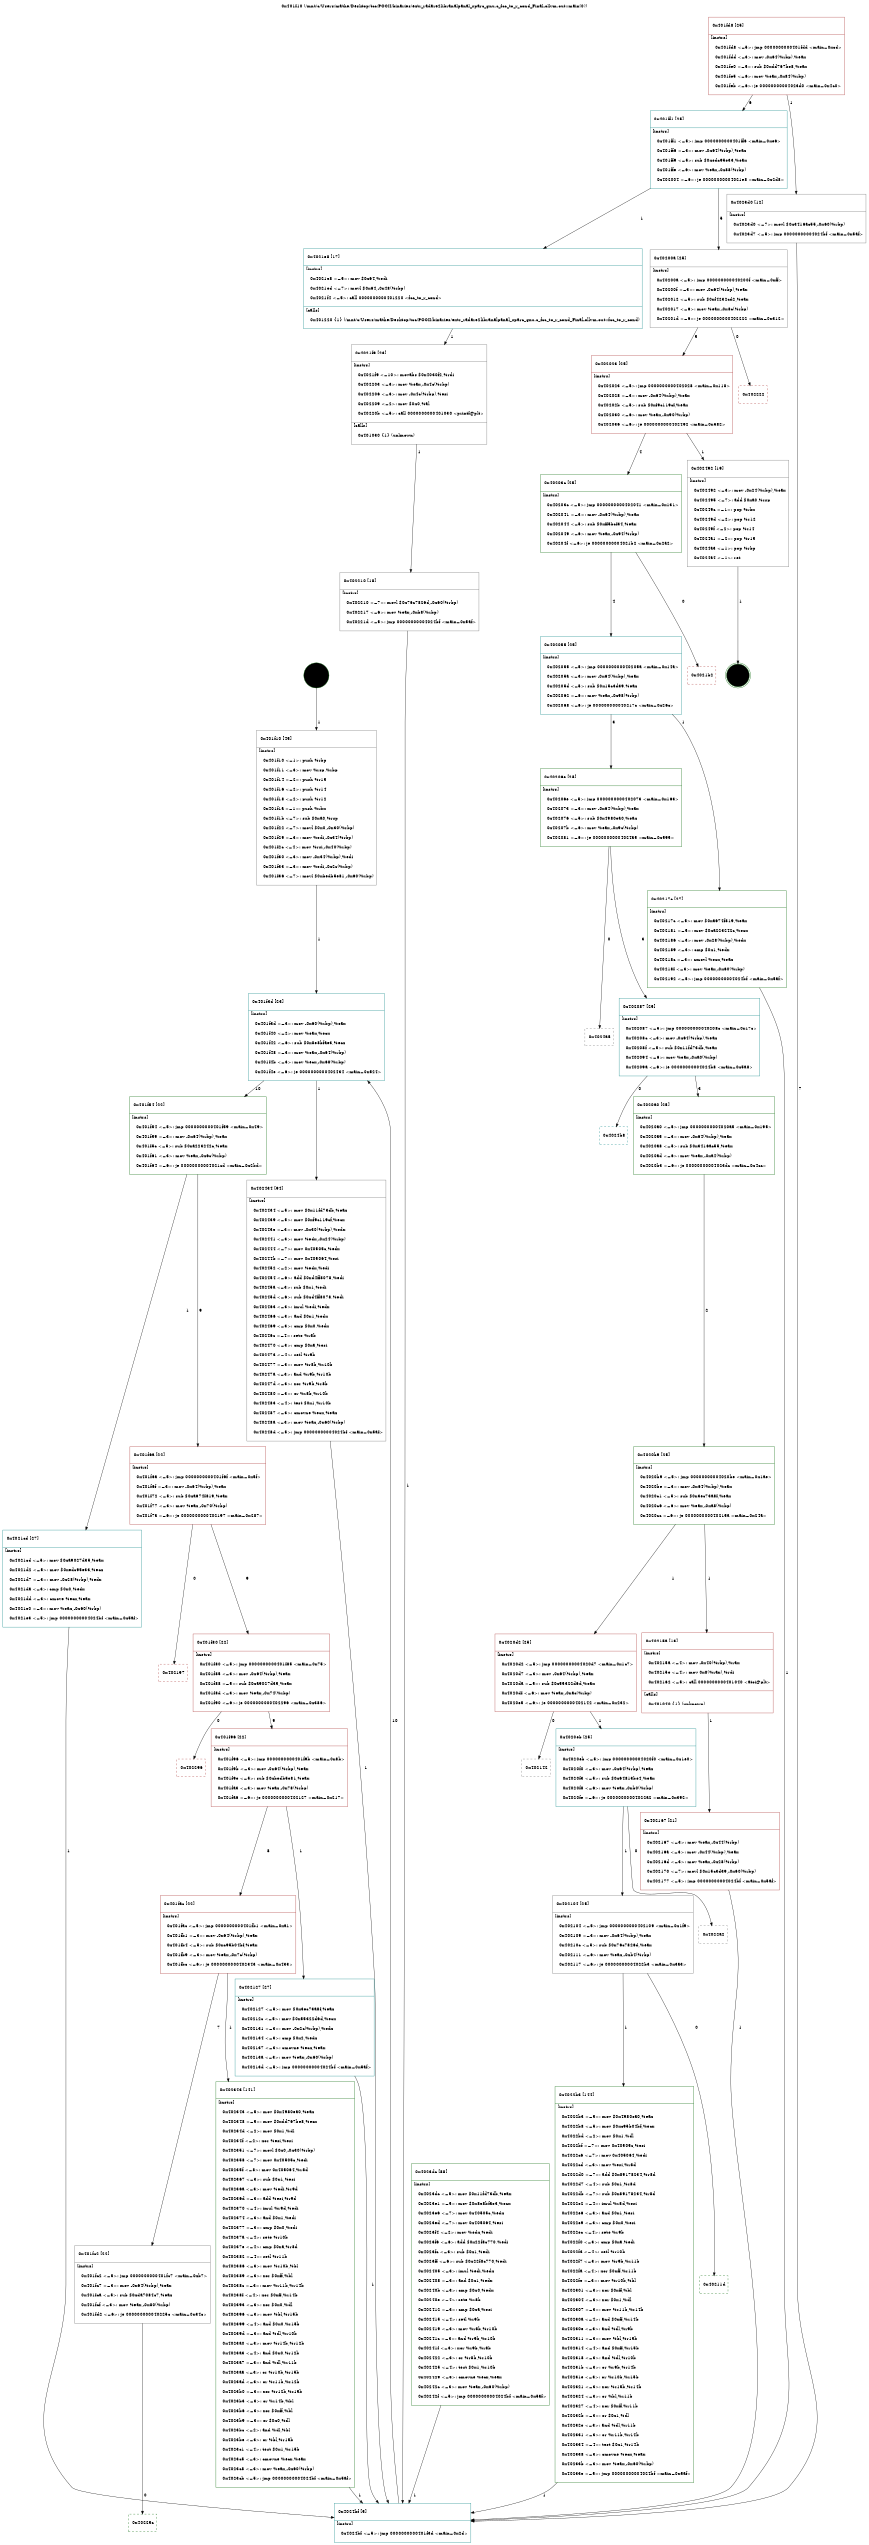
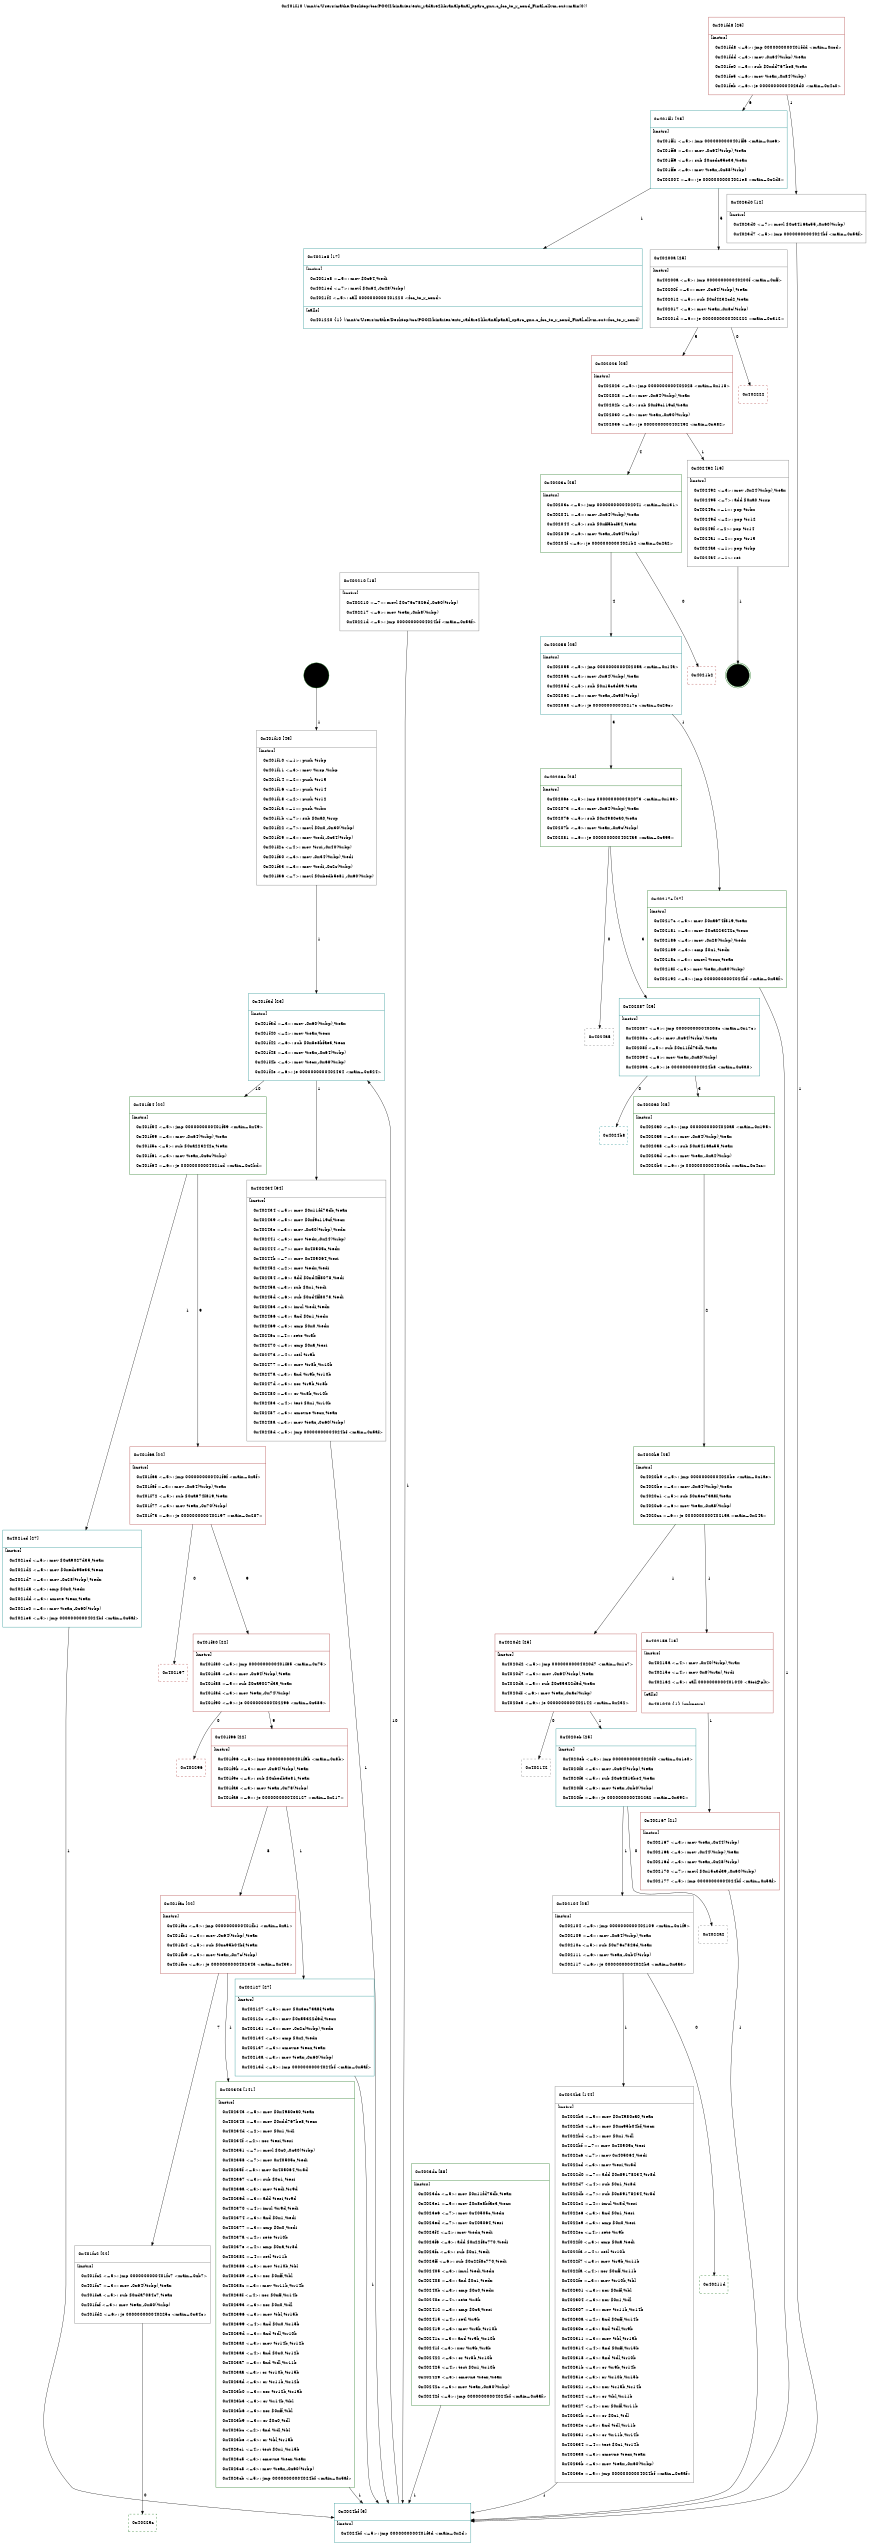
(419, 394) -> none
(800, 1089) -> (800, 1089)
(624, 2284) -> (624, 2284)
